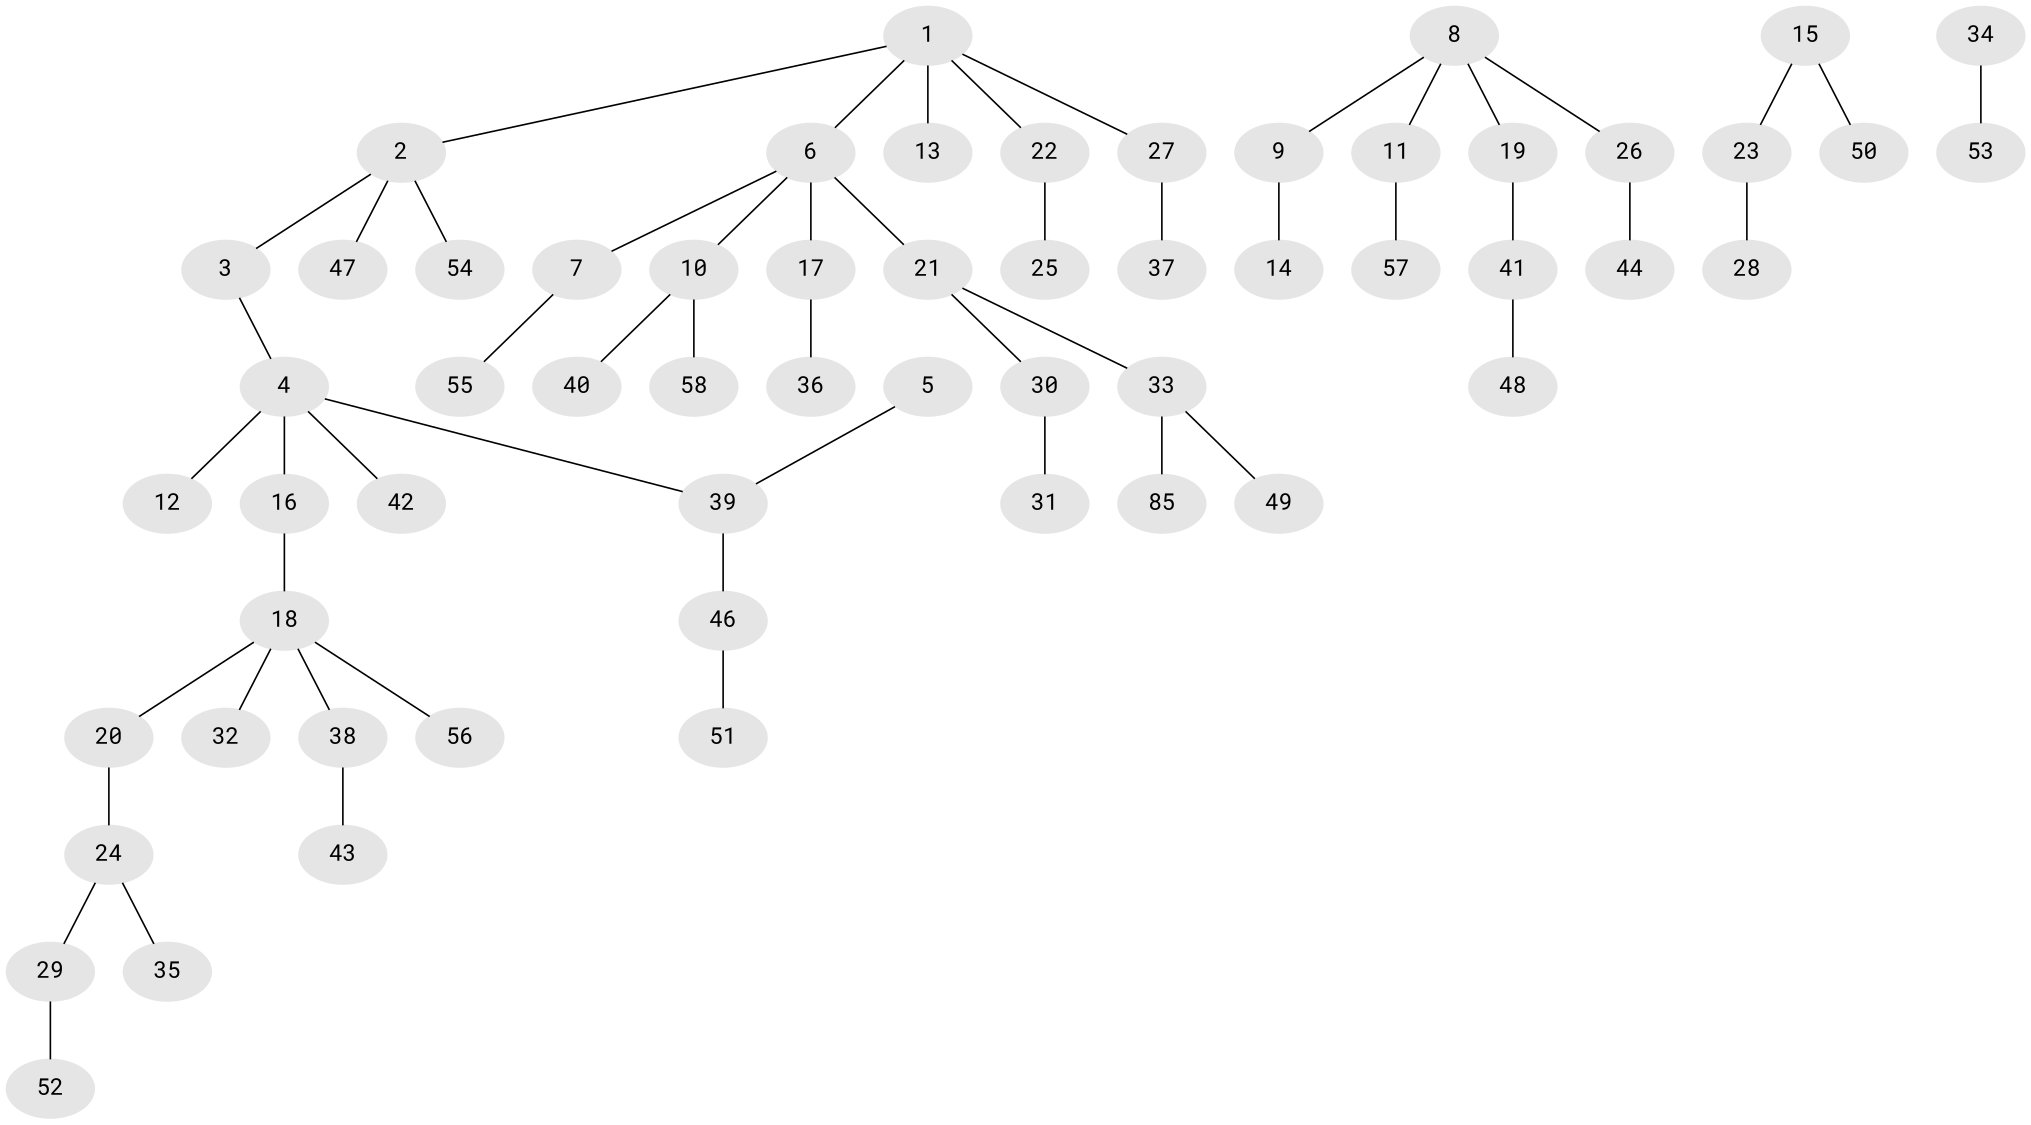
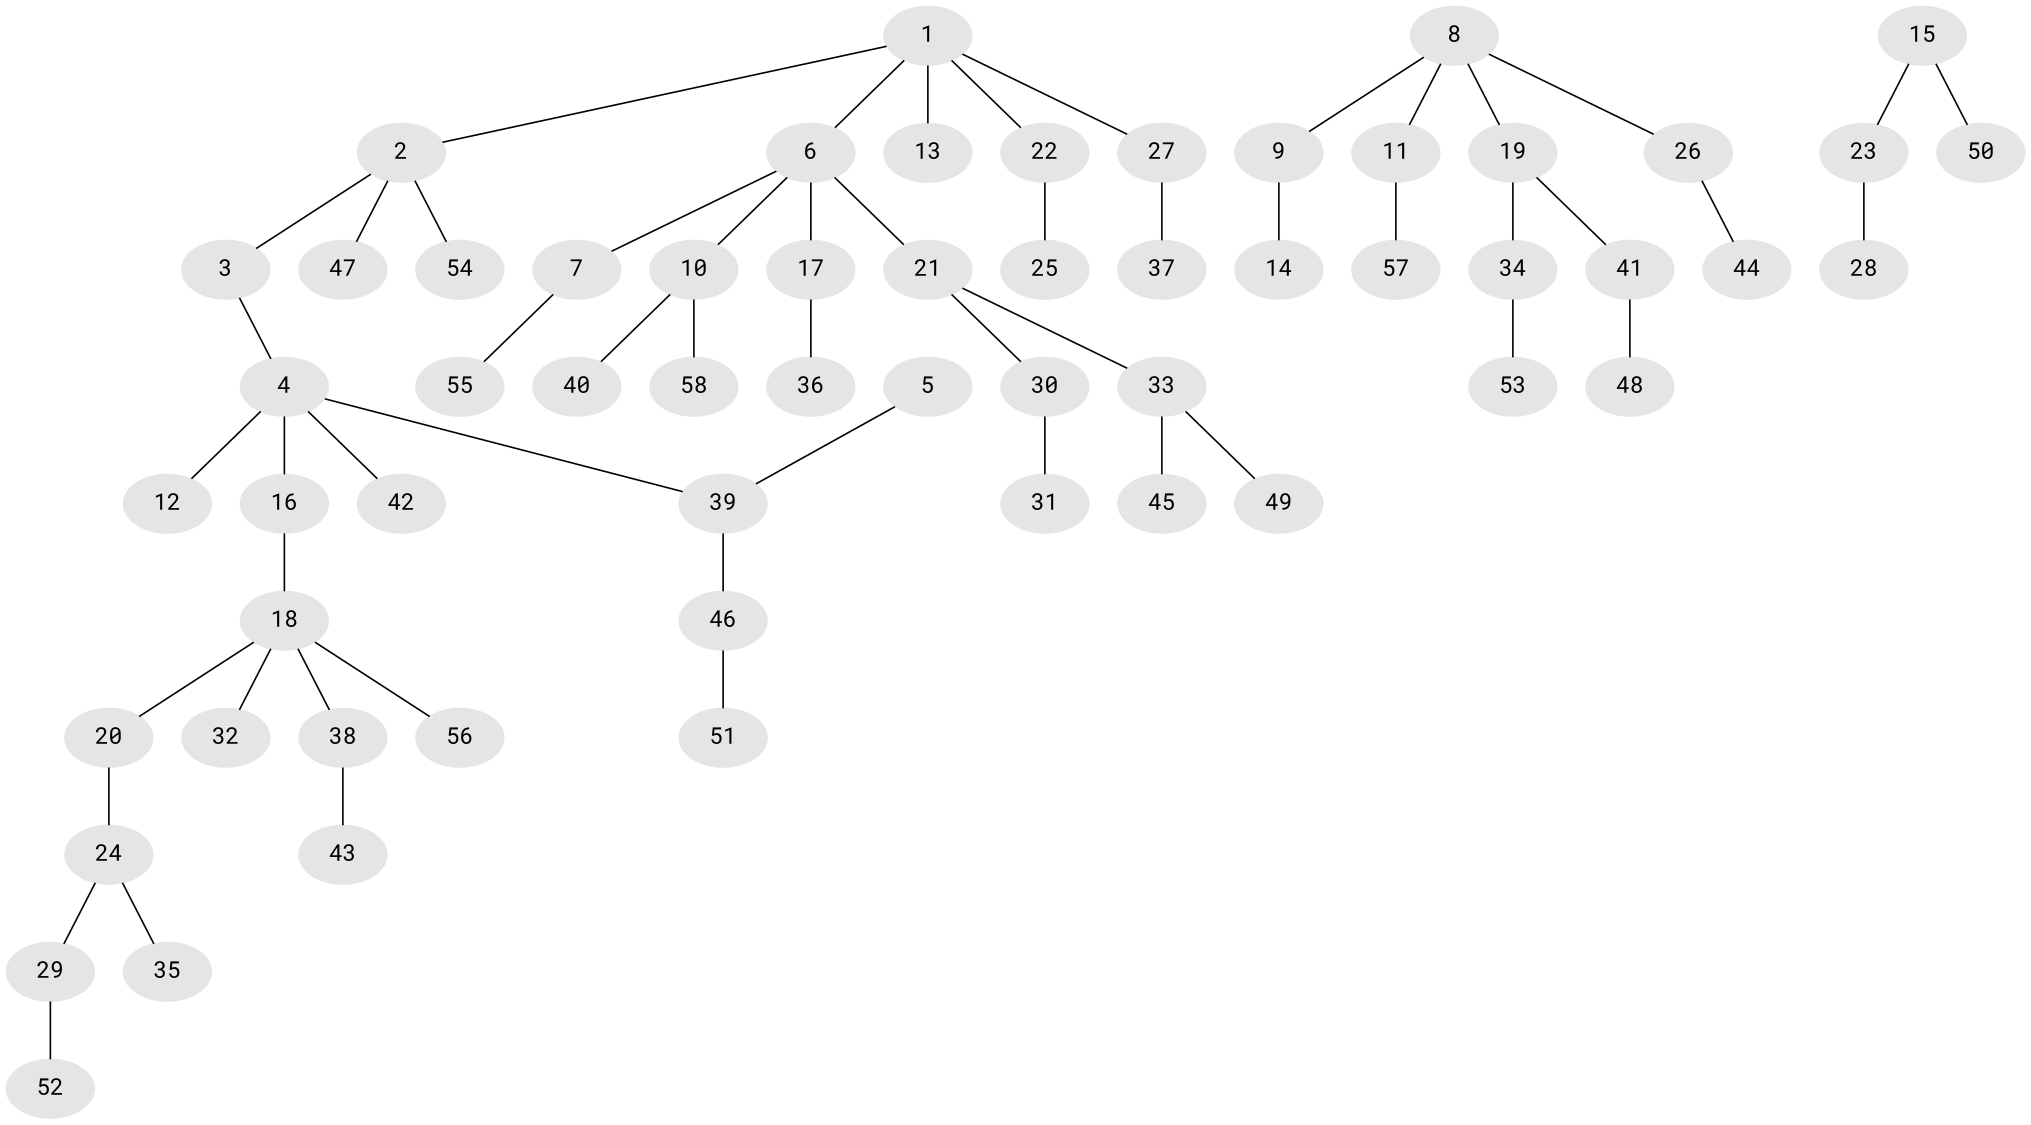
none -> (1513, 211)
(1162, 504) -> (1162, 504)
